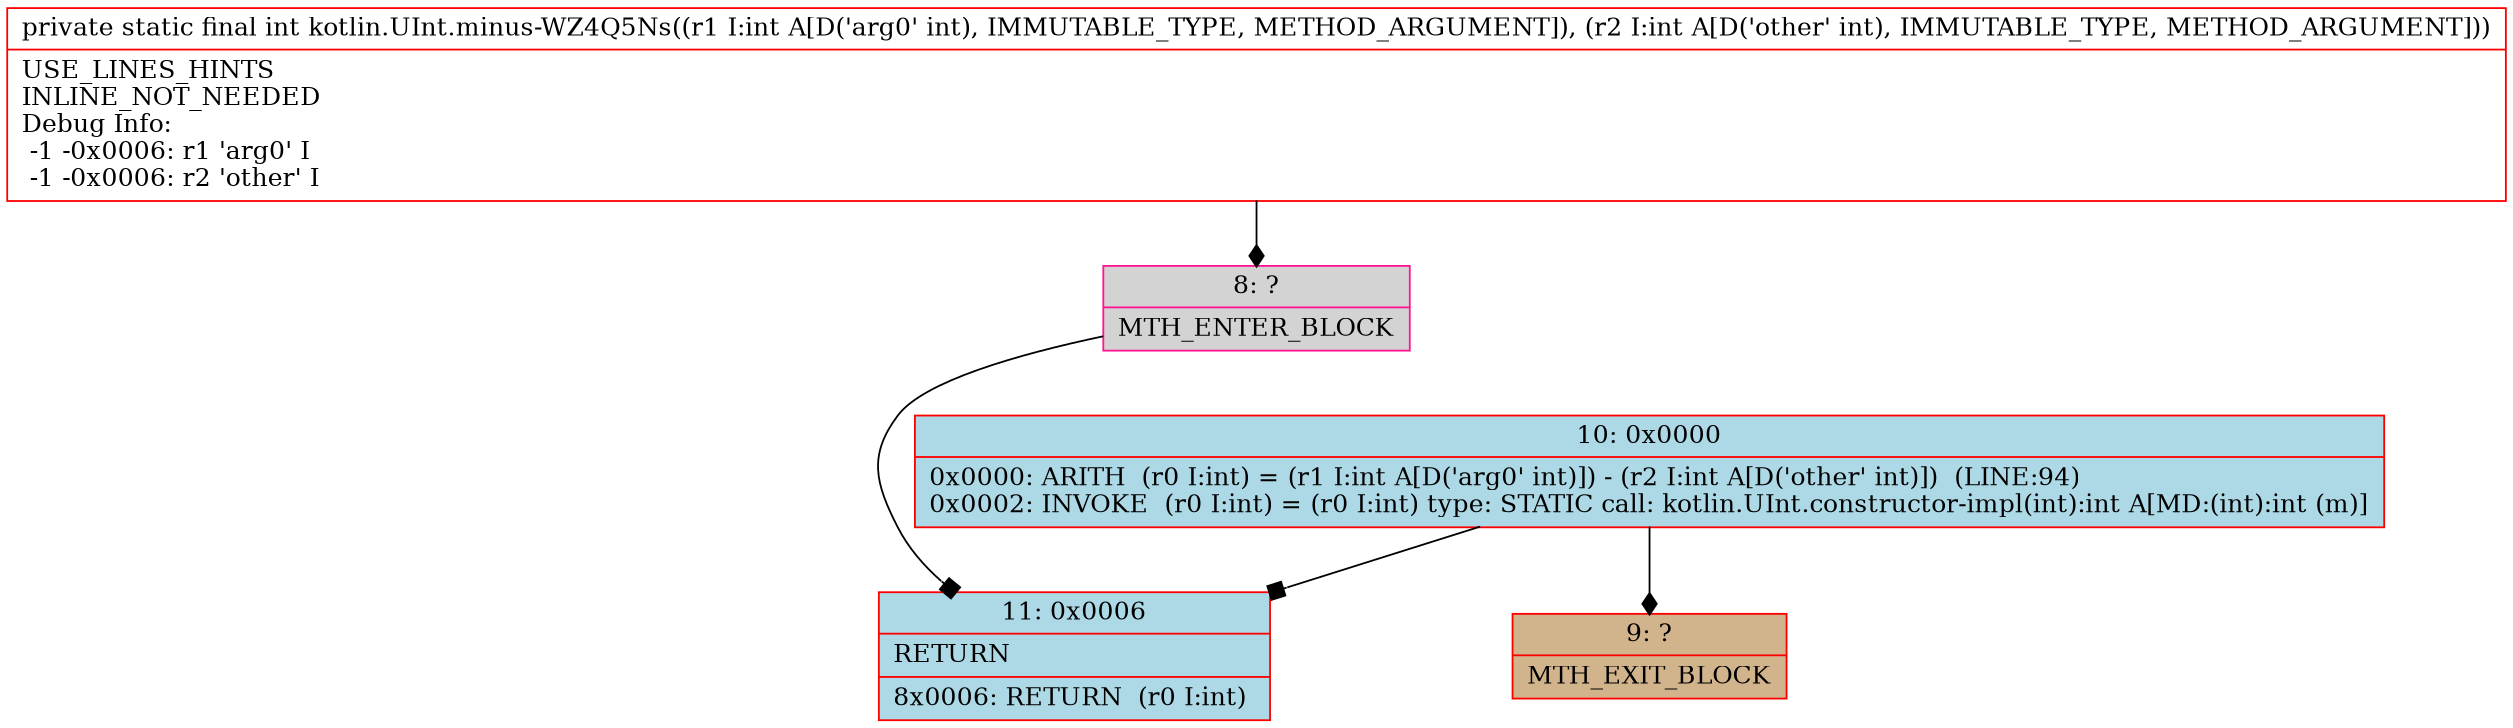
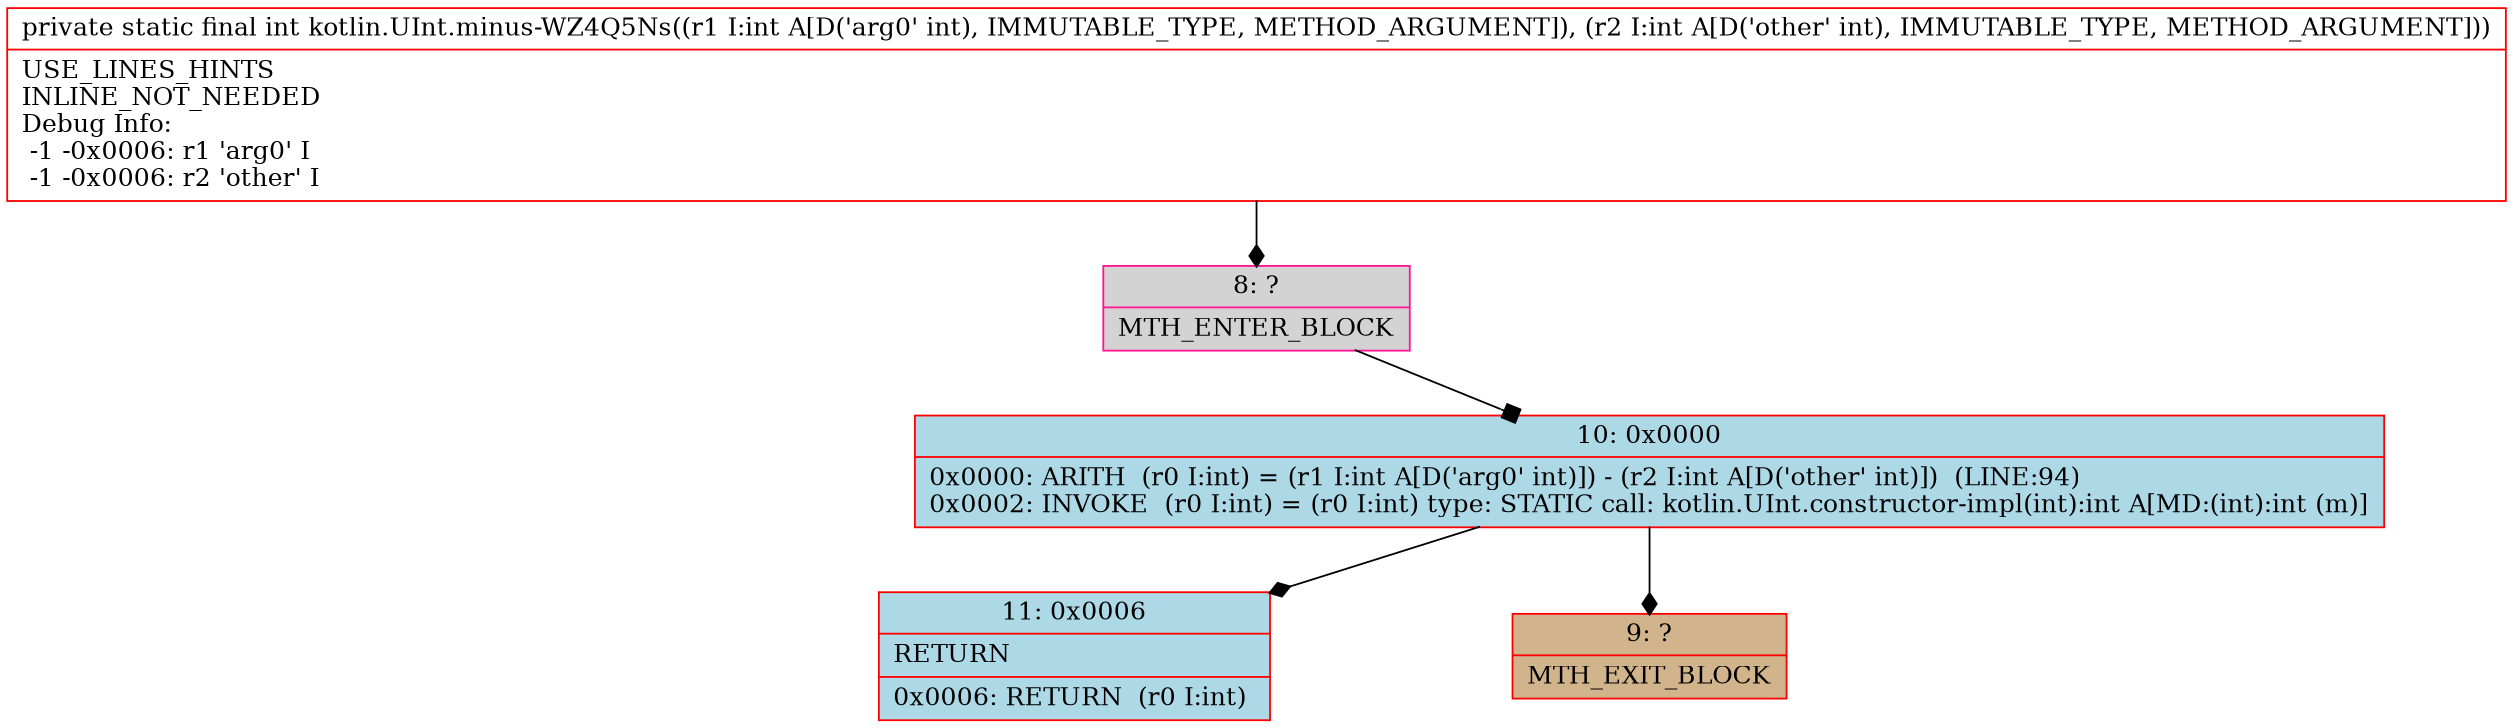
(910, 404) -> (1428, 380)
(1384, 557) -> (1384, 557)
(1074, 698) -> (1074, 698)
